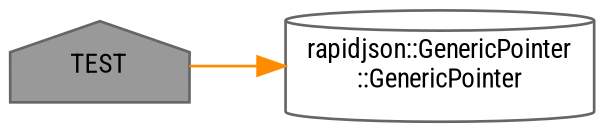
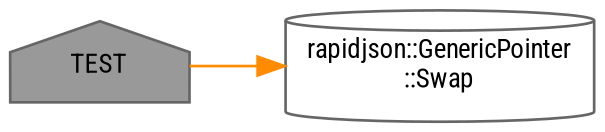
(440, 66) -> (440, 66)
